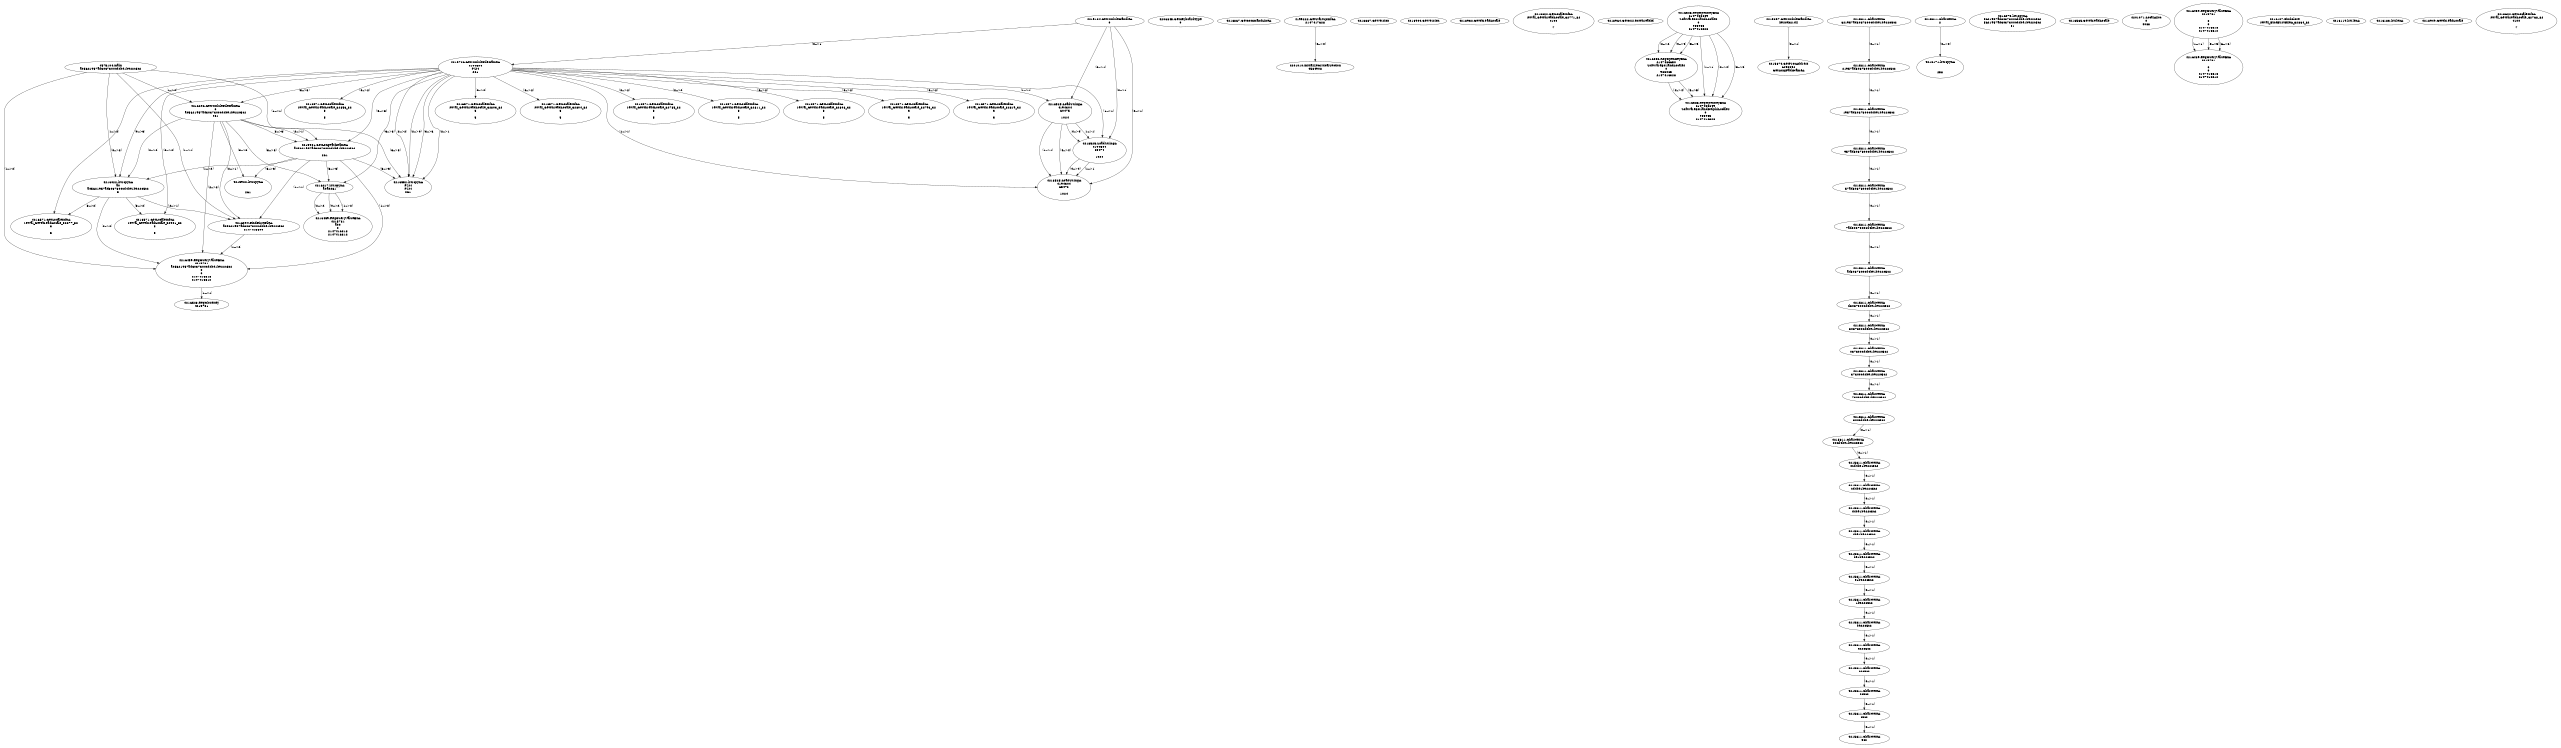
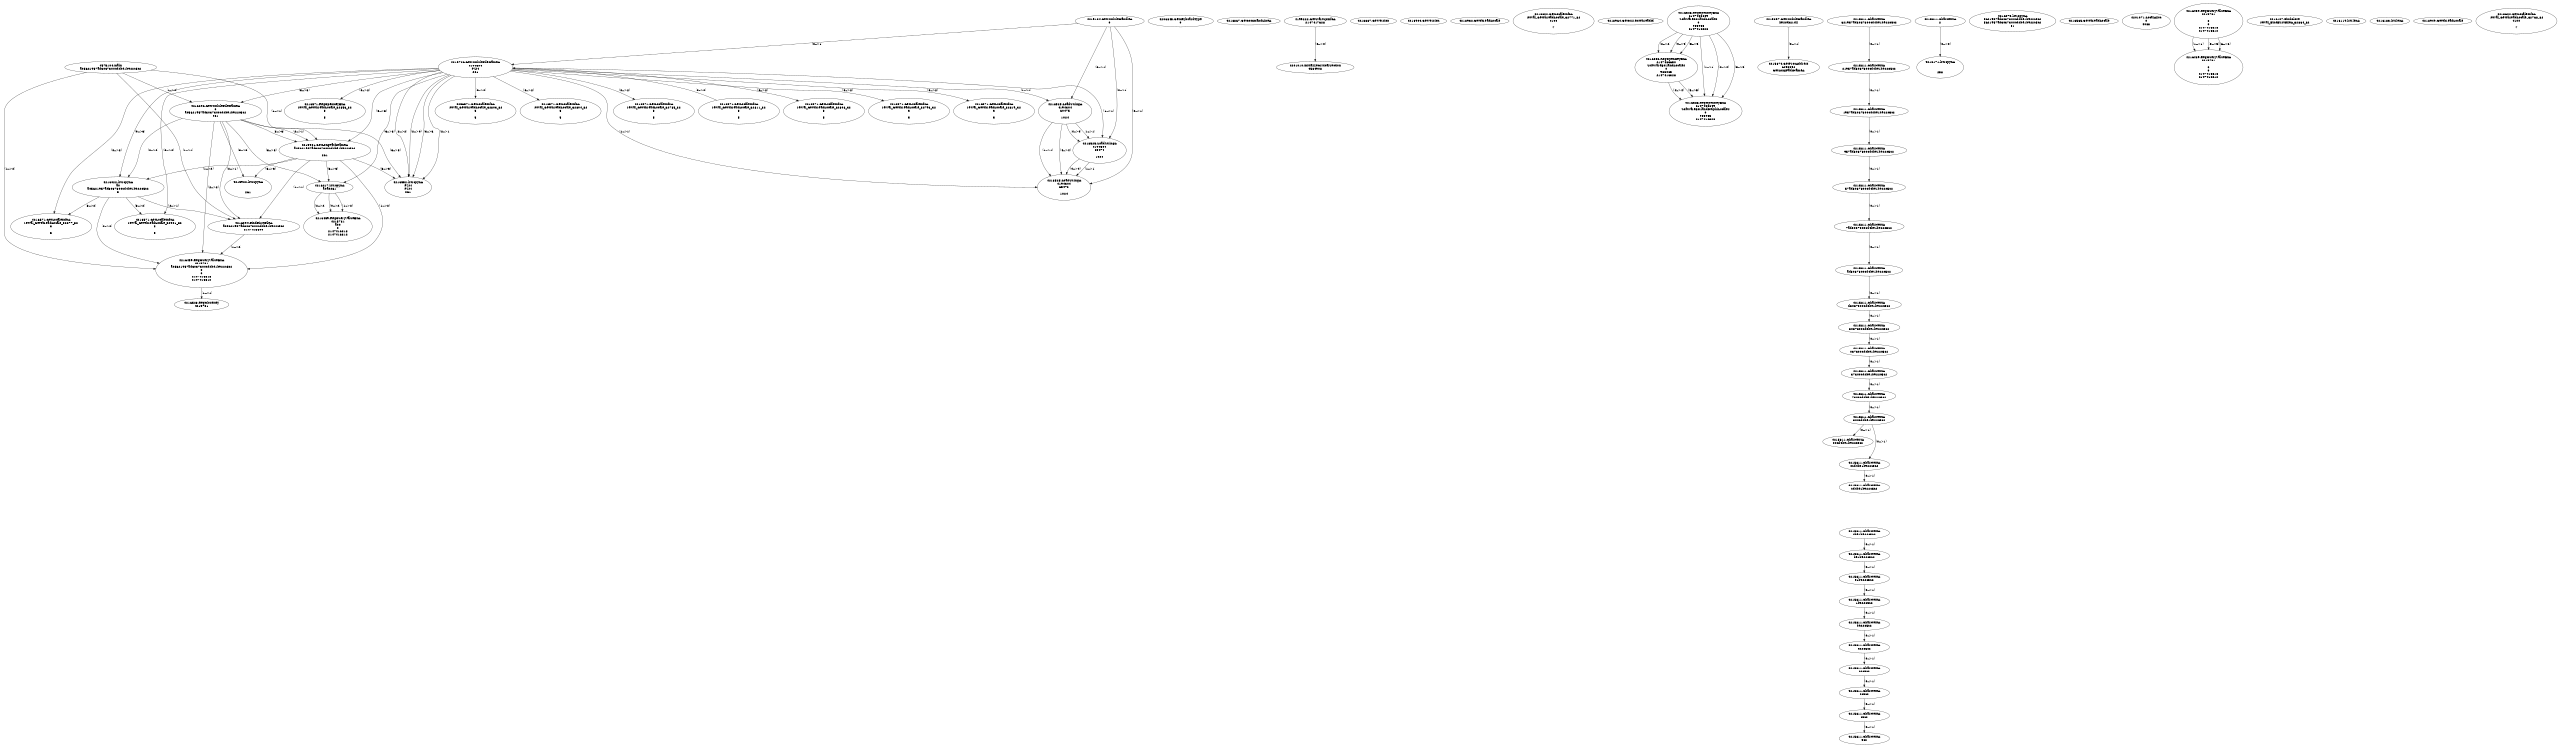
(612, 81) -> (617, 76)
(325, 111) -> (325, 111)
(476, 111) -> (476, 111)
(107, 124) -> none
none -> (1869, 406)
(1855, 452) -> (1876, 441)
(1864, 510) -> none
